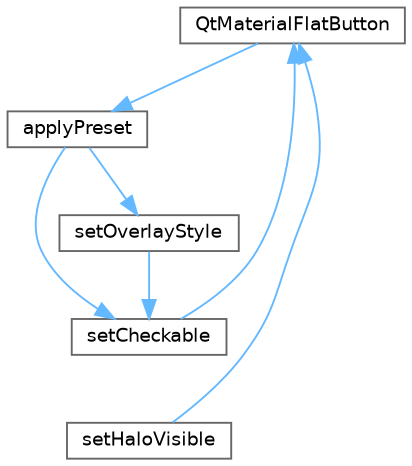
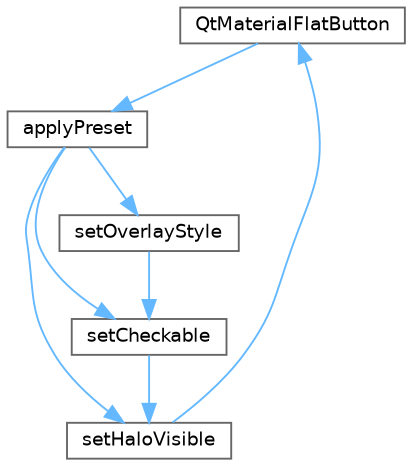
(275, 209) -> (149, 379)
none -> (32, 287)
